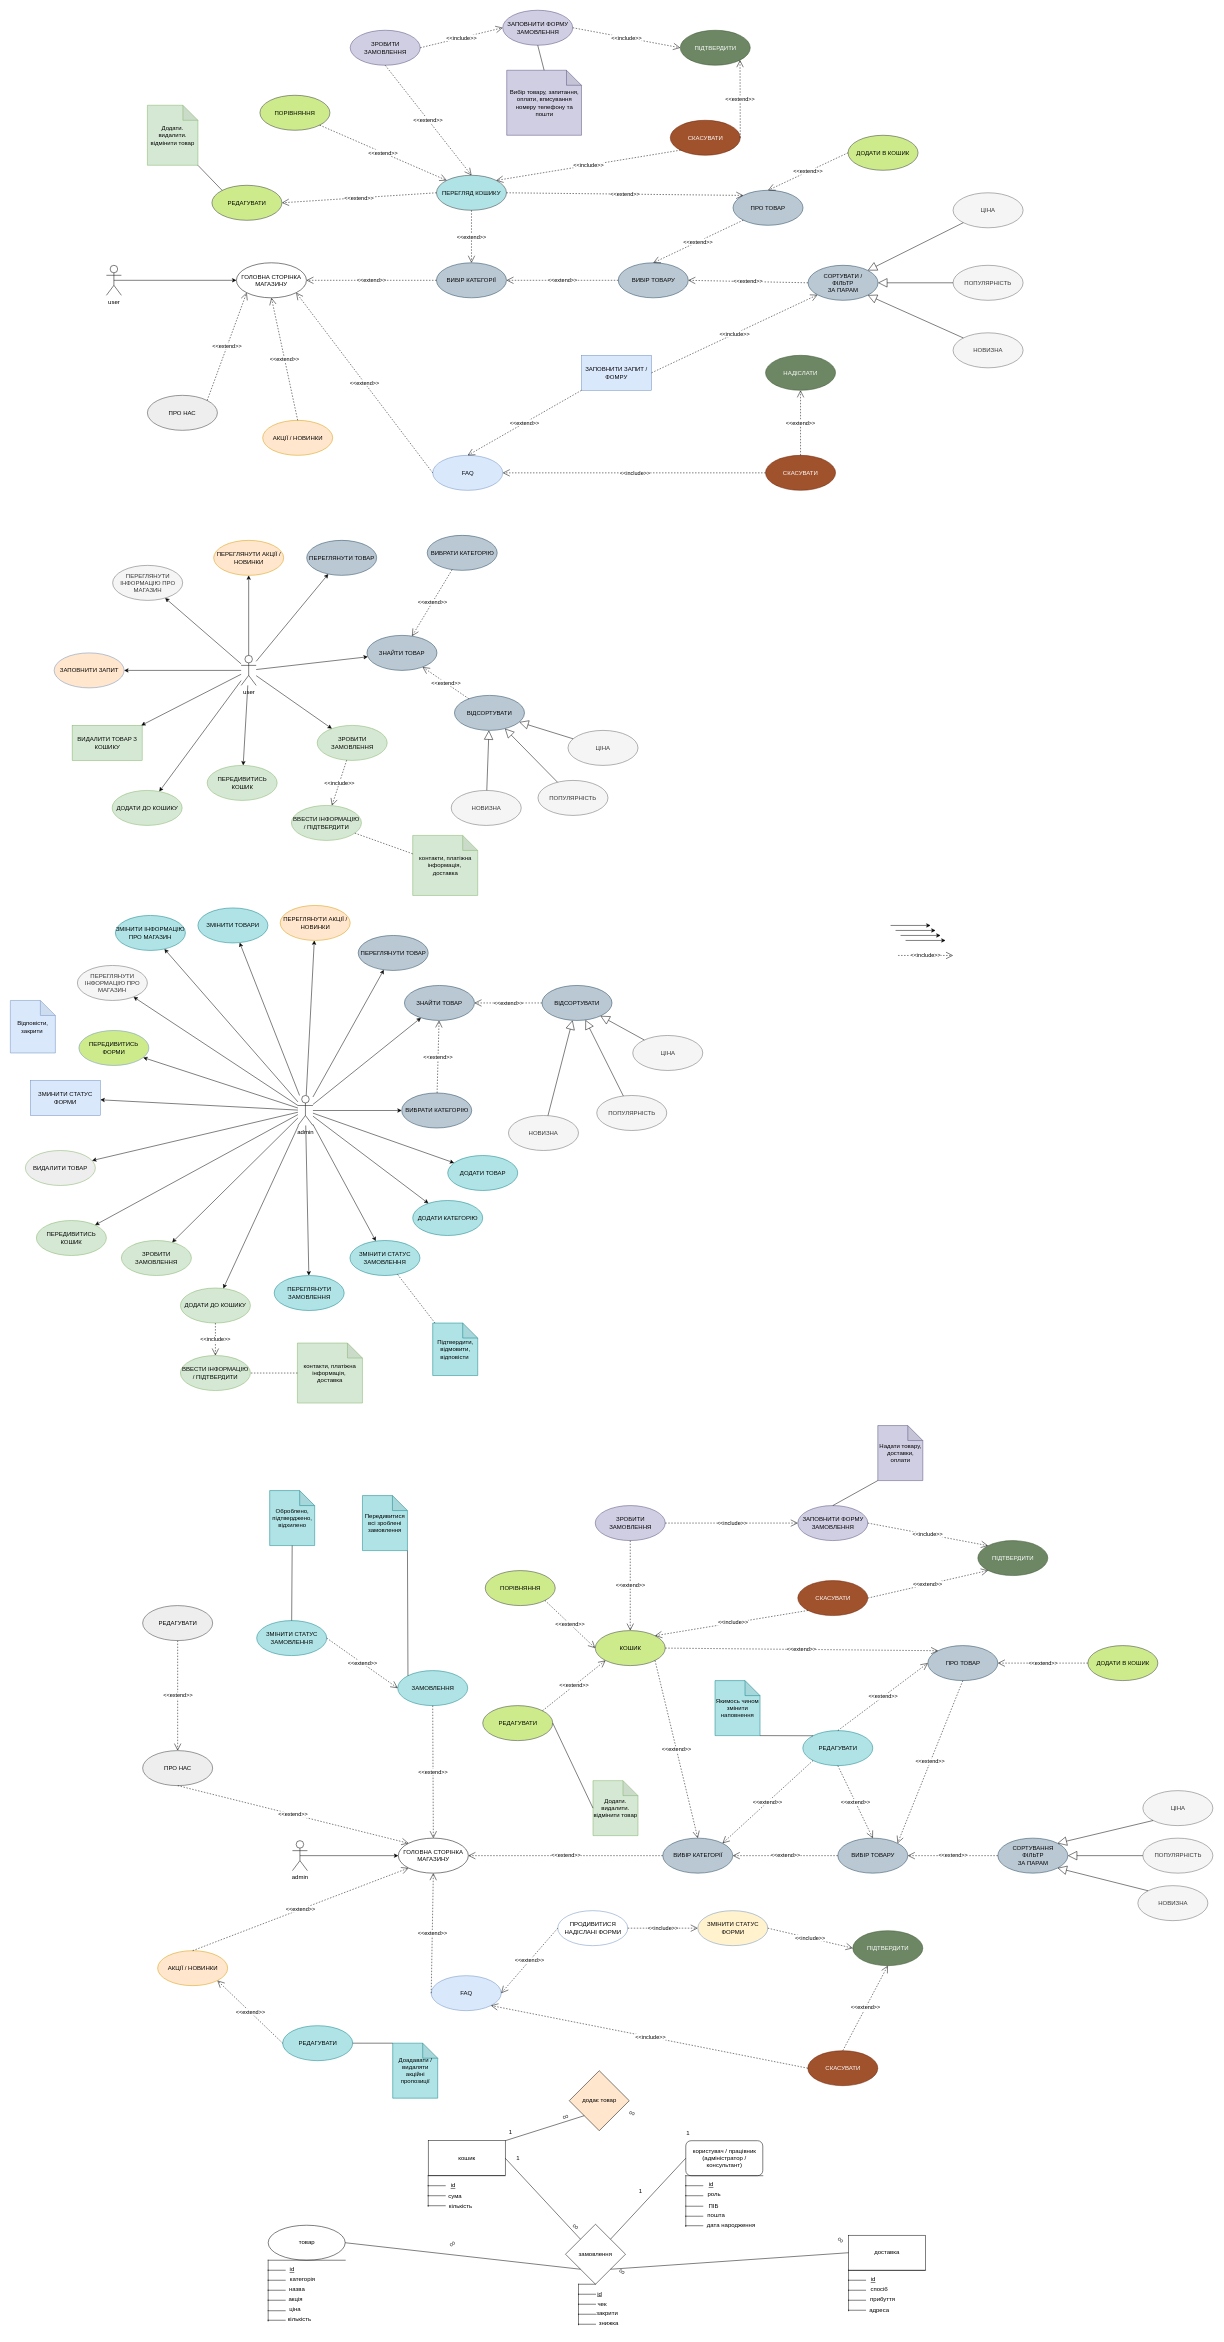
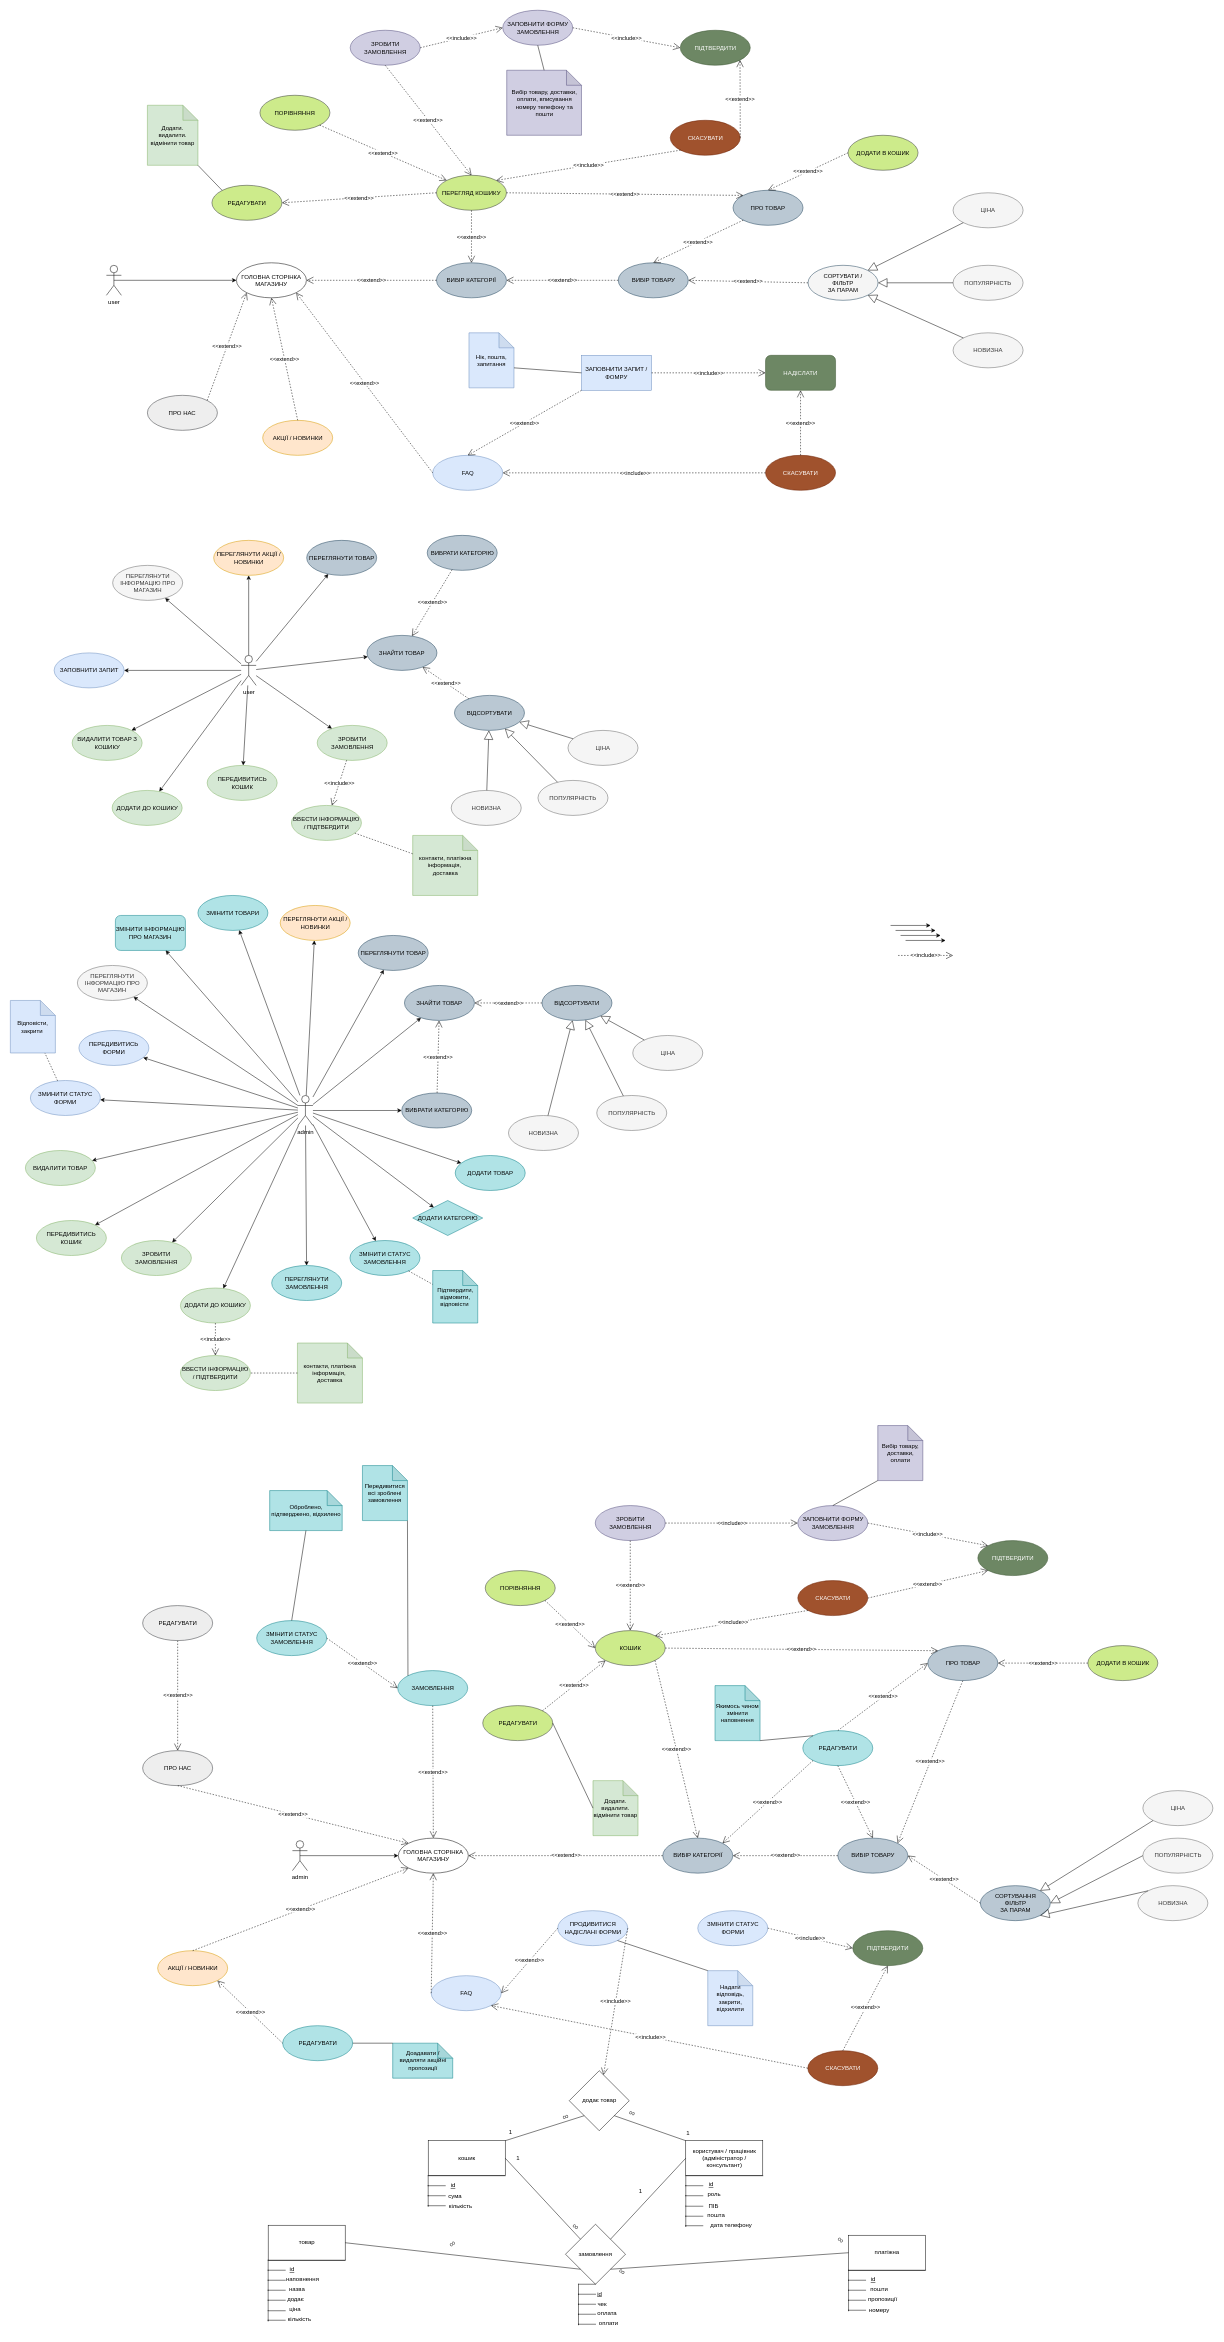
(544, 103) -> (544, 103)
(471, 193) -> (471, 193)
(843, 283) -> (843, 283)
(734, 334) -> (708, 373)
none -> (491, 360)
none -> (548, 370)
(800, 373) -> (800, 373)
(89, 670) -> (89, 670)
(107, 743) -> (107, 743)
(233, 925) -> (233, 913)
(150, 933) -> (150, 933)
(114, 1048) -> (114, 1048)
none -> (51, 1067)
(65, 1098) -> (65, 1098)
(60, 1168) -> (60, 1168)
(483, 1173) -> (490, 1173)
(448, 1218) -> (448, 1218)
(309, 1293) -> (307, 1283)
(455, 1349) -> (455, 1297)
(900, 1453) -> (900, 1453)
(292, 1518) -> (306, 1510)
(385, 1523) -> (385, 1493)
(737, 1708) -> (737, 1713)
(1033, 1855) -> (1015, 1903)
(593, 1928) -> (593, 1928)
(662, 1928) -> (615, 2002)
(733, 1928) -> (733, 1928)
none -> (662, 1955)
none -> (730, 1998)
(415, 2070) -> (423, 2060)
(599, 2100) -> (599, 2100)
none -> (650, 2128)
(724, 2158) -> (724, 2158)
(731, 2225) -> (731, 2225)
(307, 2242) -> (307, 2242)
(887, 2252) -> (887, 2252)
(303, 2279) -> (303, 2279)
(879, 2289) -> (879, 2289)
(296, 2299) -> (296, 2299)
(883, 2299) -> (883, 2299)
(879, 2310) -> (879, 2310)
(607, 2313) -> (607, 2313)
(609, 2323) -> (609, 2323)
